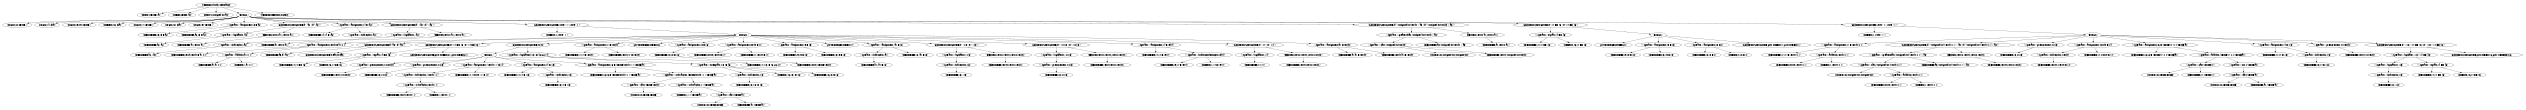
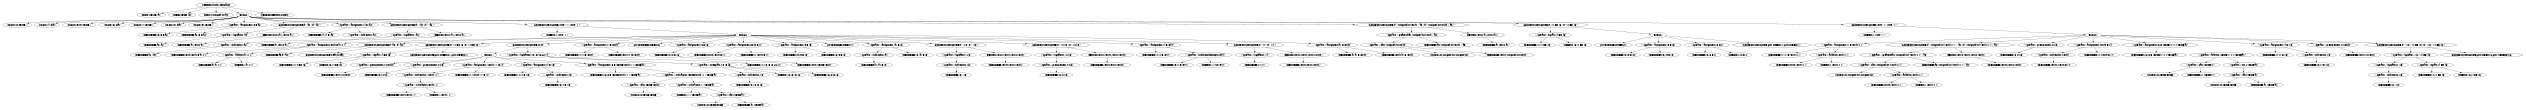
(112, 25) -> (112, 25)
(2190, 50) -> none
